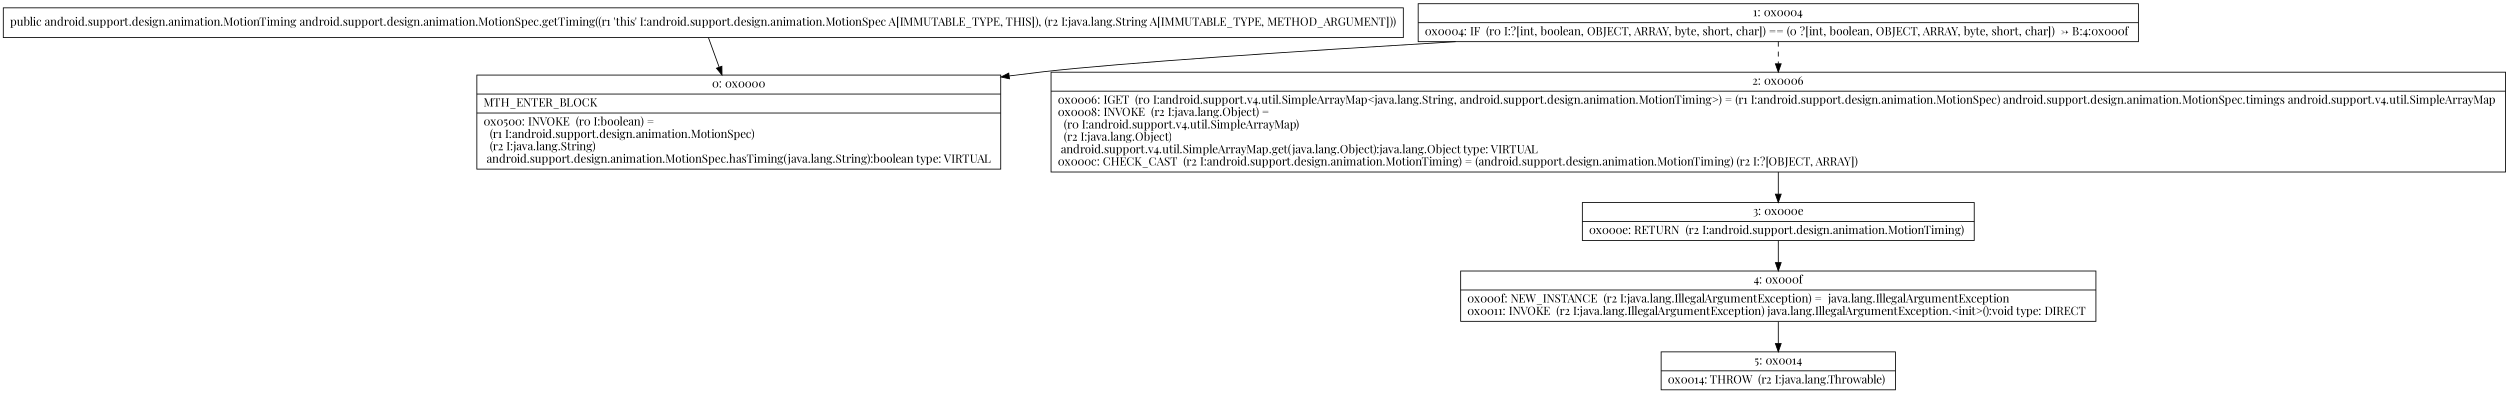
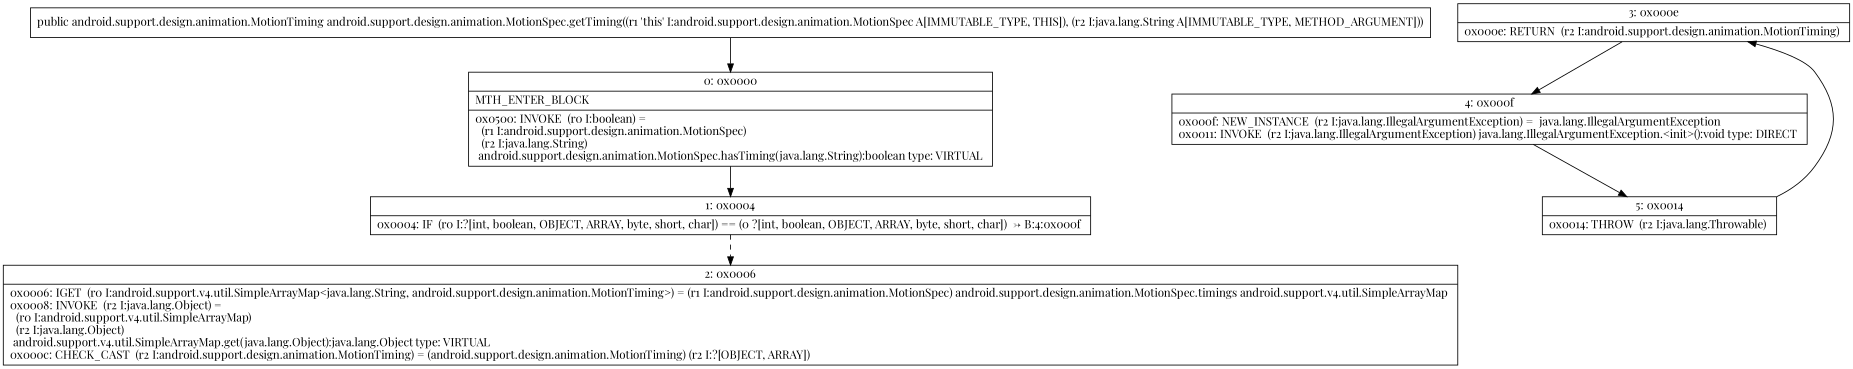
(1232, 56) -> (731, 177)
(1778, 183) -> (1833, 111)
